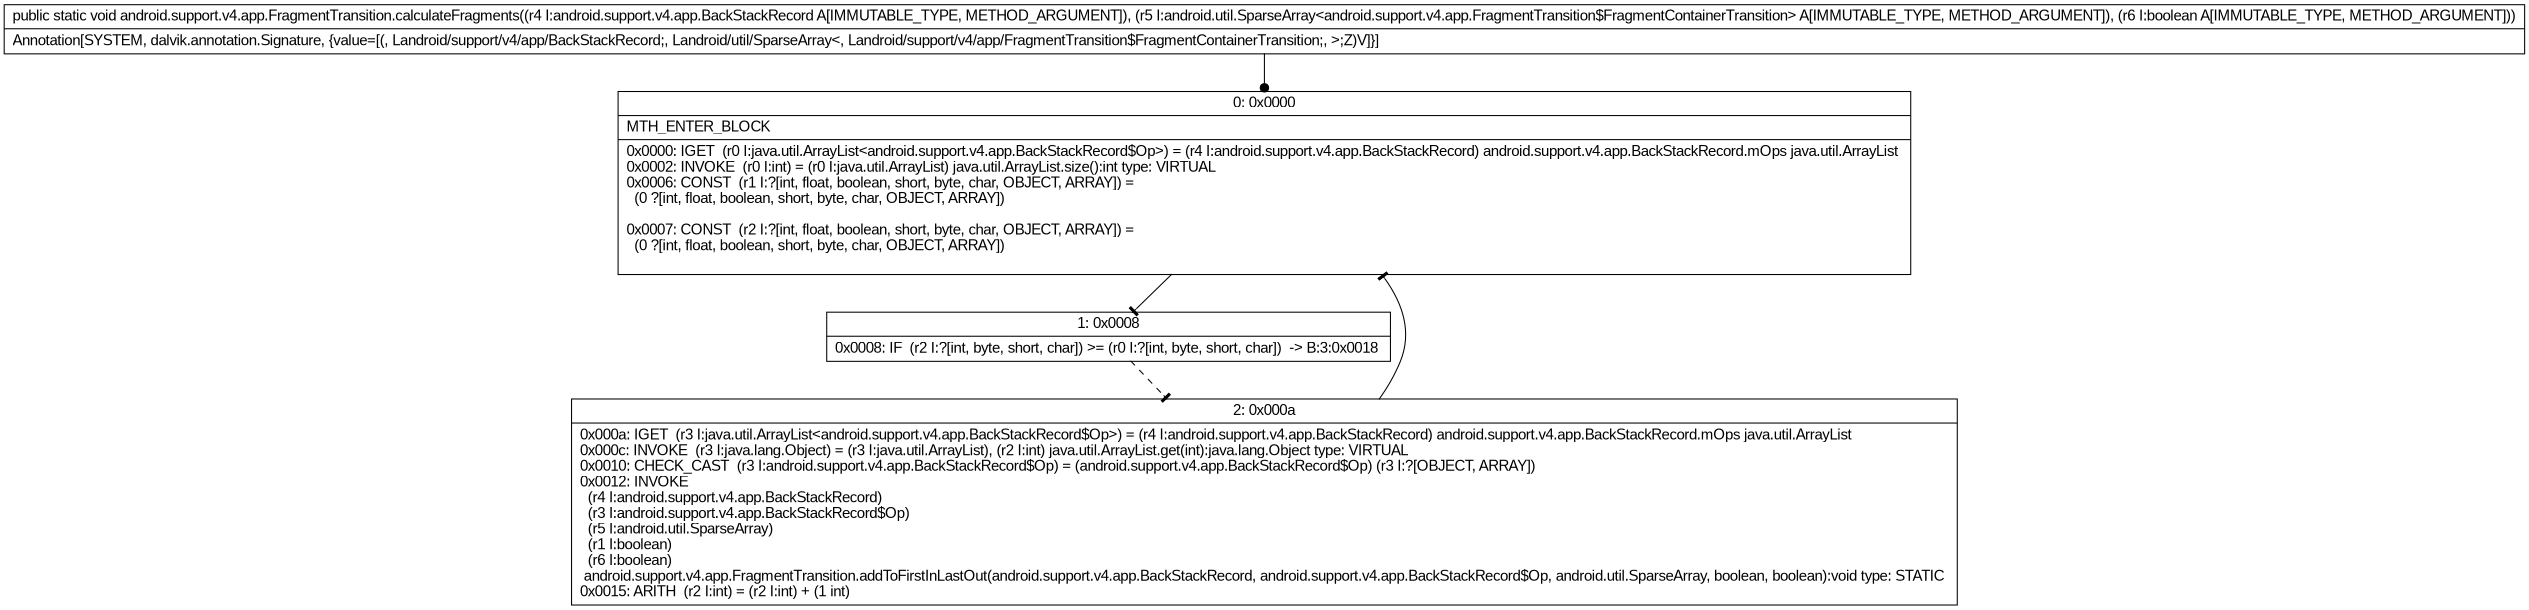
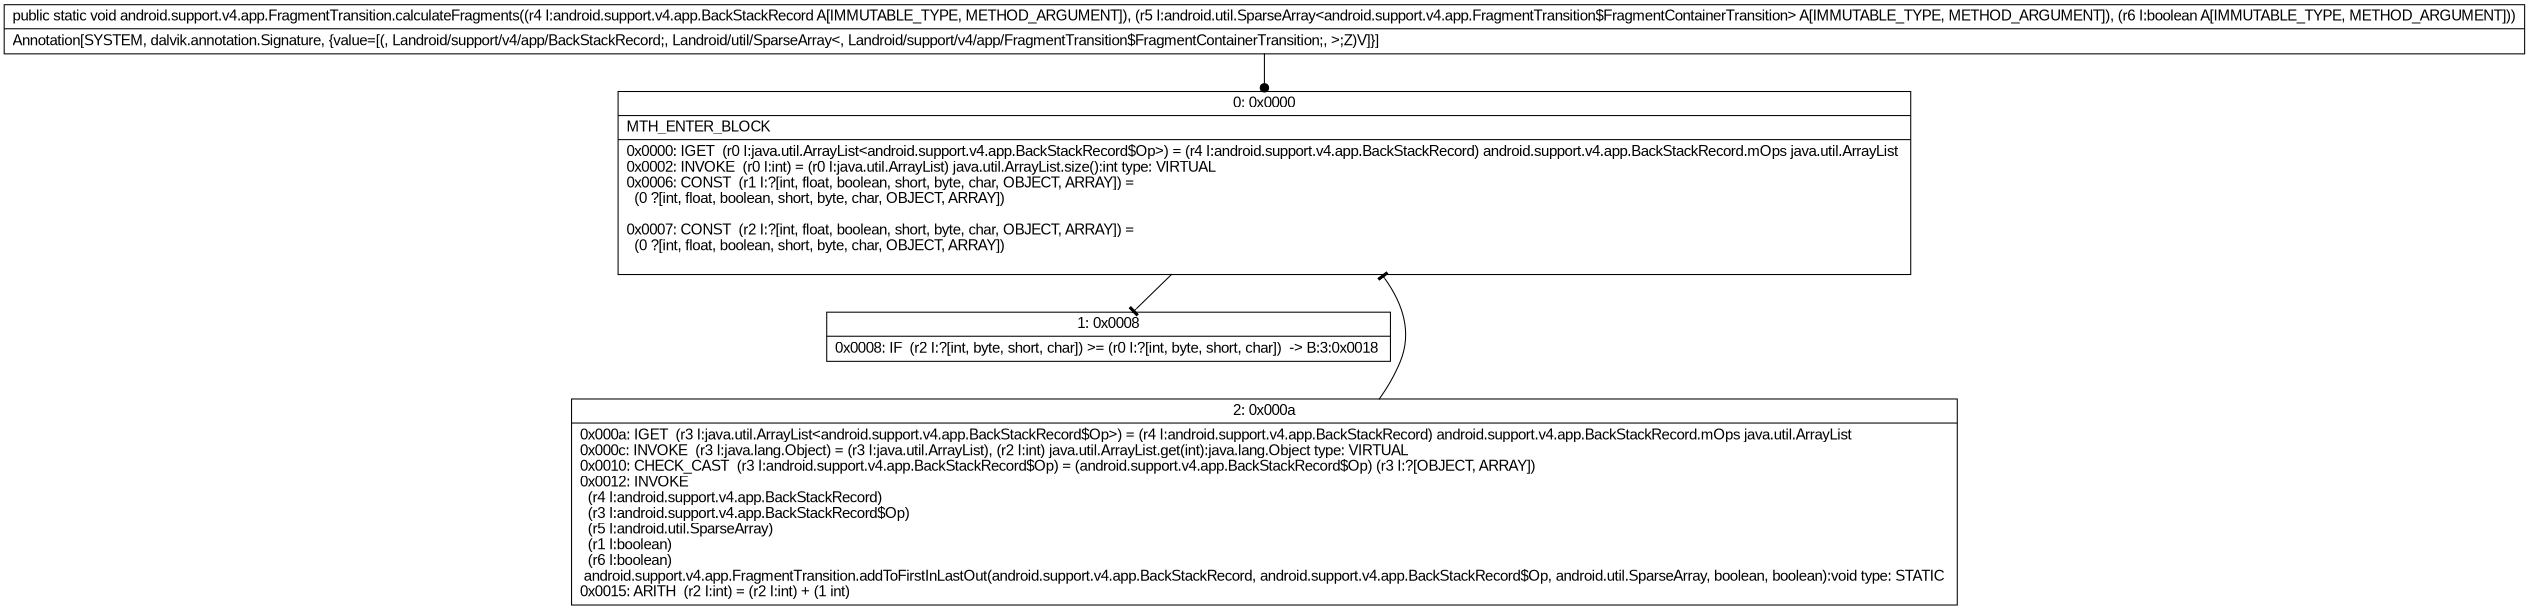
(1147, 378) -> none
